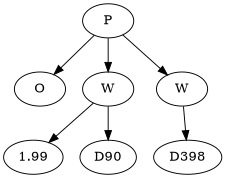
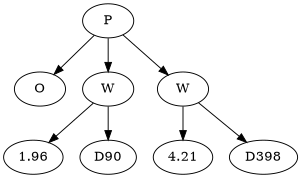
(33, 157) -> (33, 157)
none -> (183, 157)
